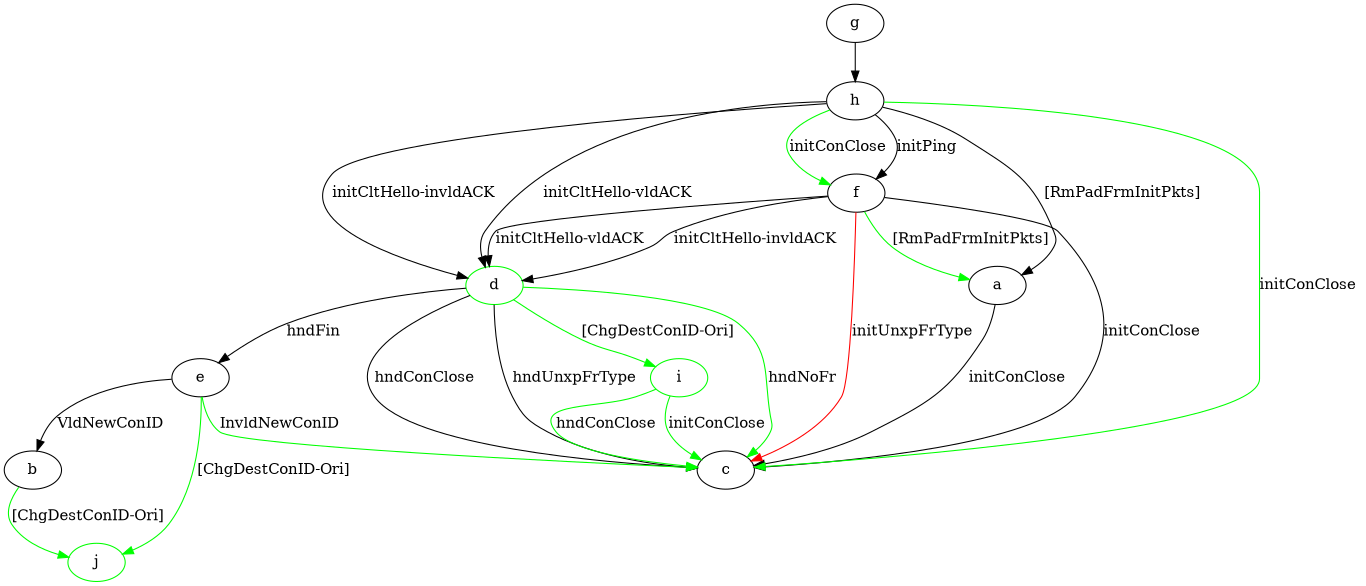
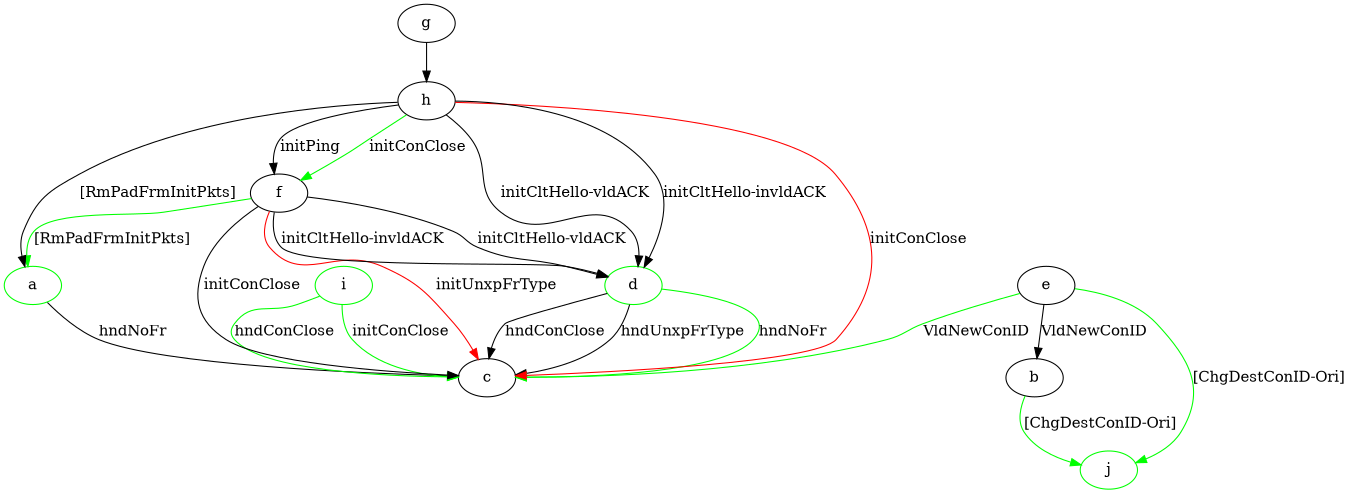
(997, 285) -> (33, 285)
(342, 307) -> none
(576, 337) -> none
(1260, 339) -> (863, 219)
(1020, 378) -> (135, 332)
(282, 424) -> (979, 332)
